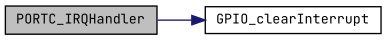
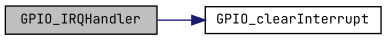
(81, 20) -> (81, 20)
